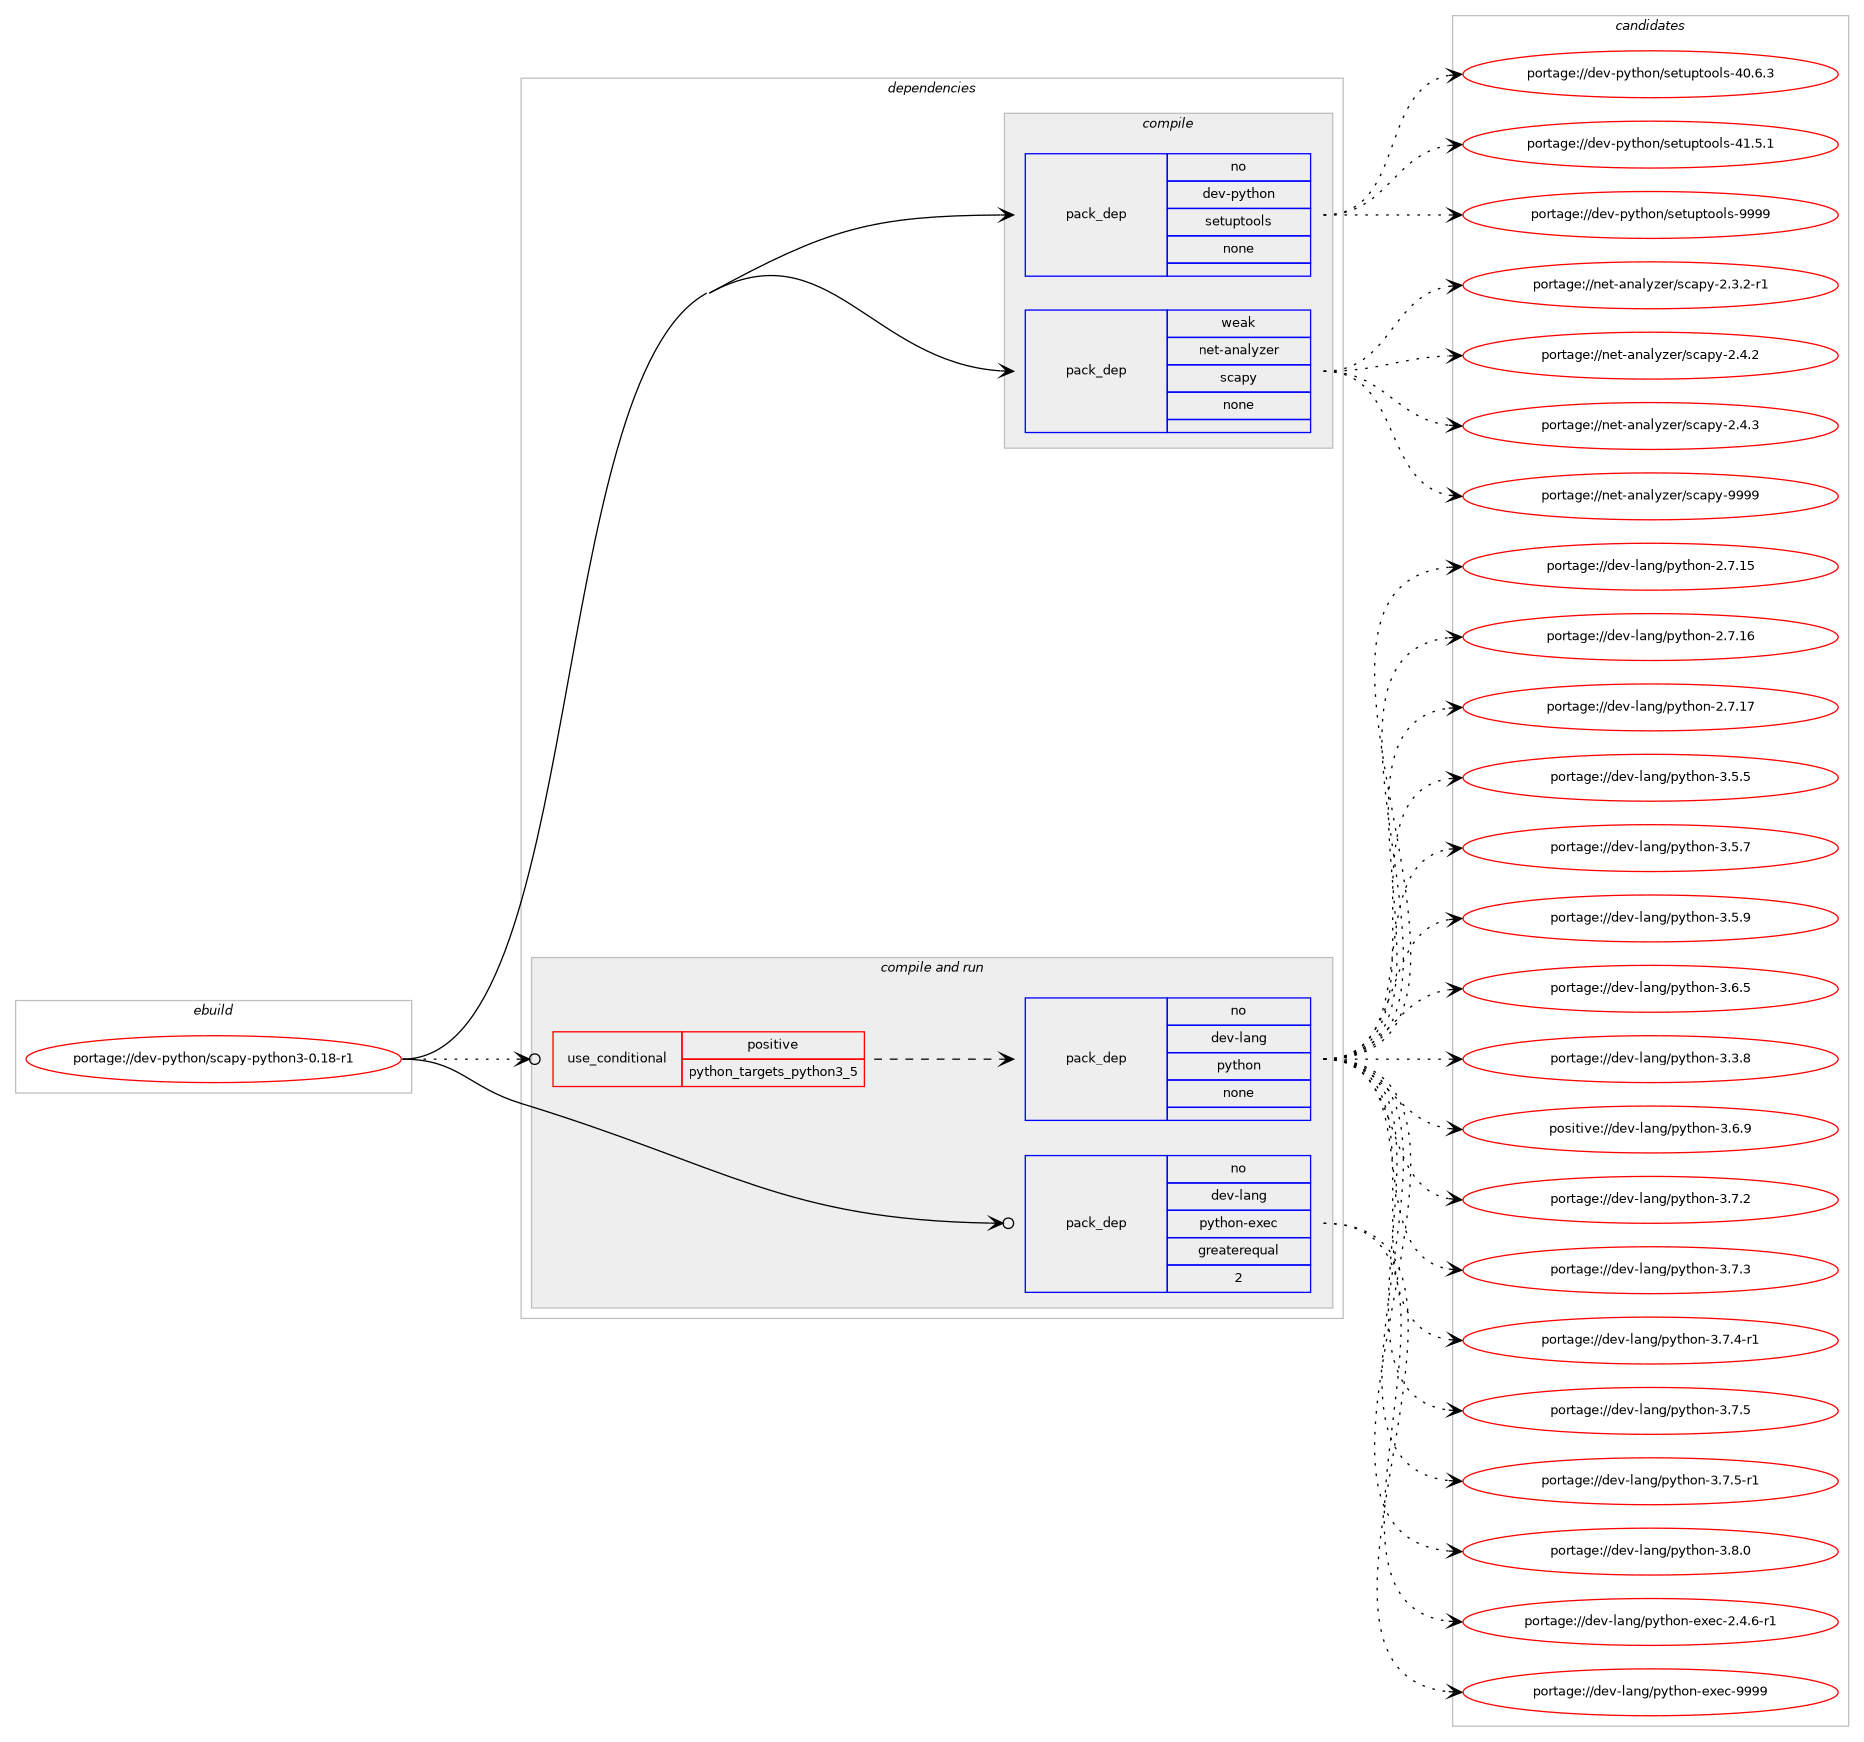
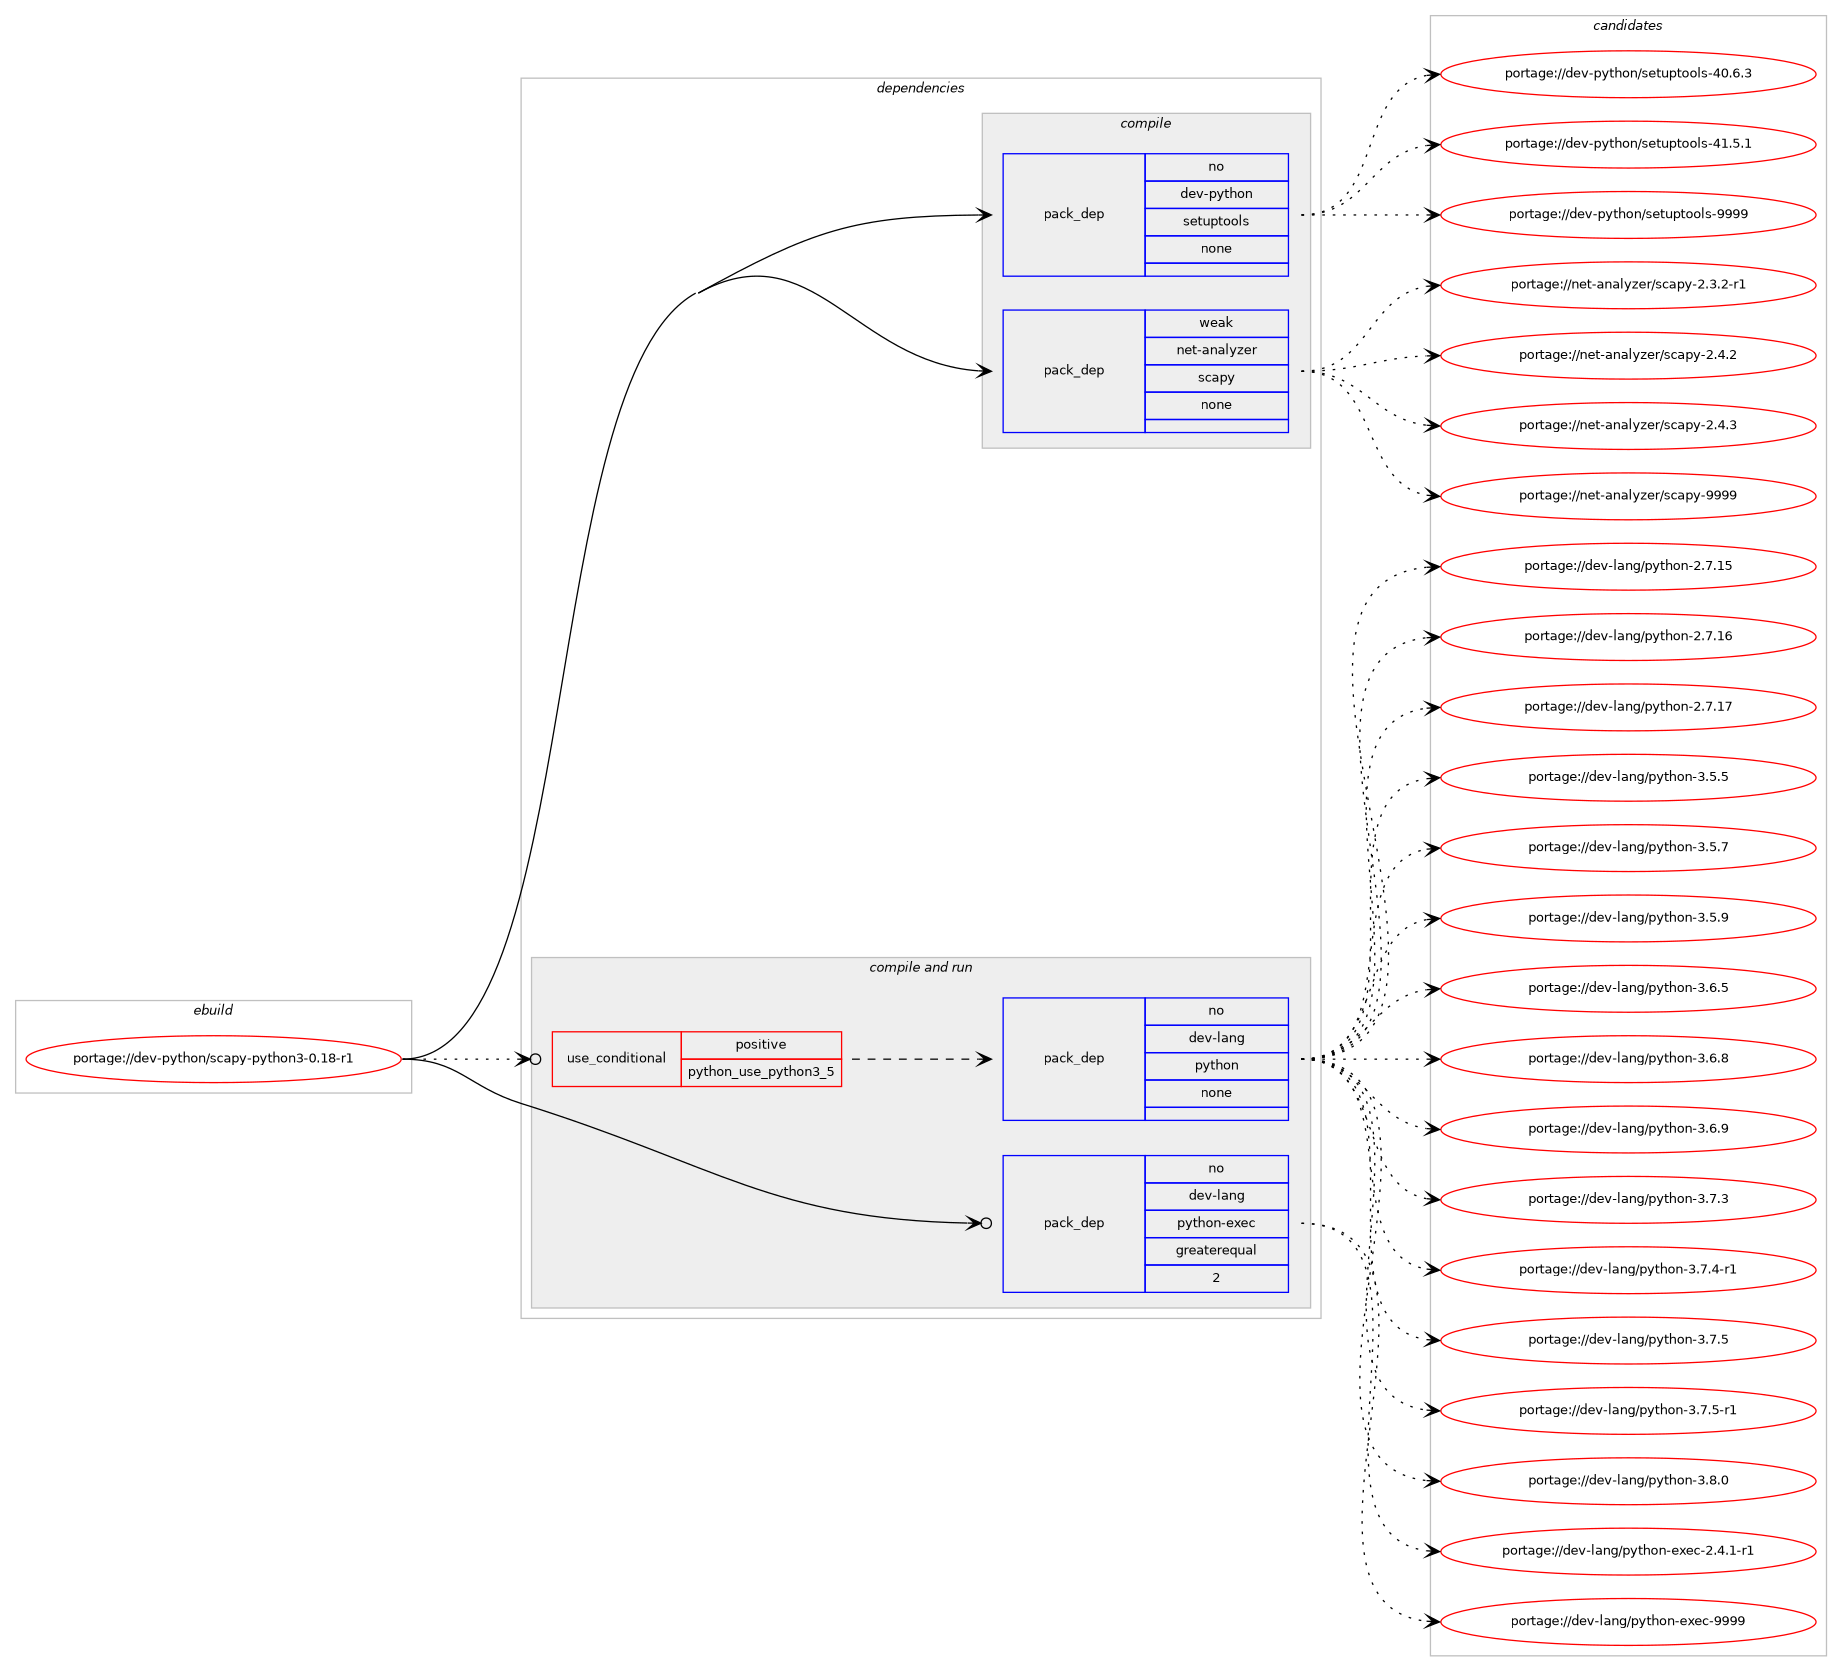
(1651, 1059) -> (1628, 1059)
(773, 1072) -> (761, 1072)
(1651, 1130) -> (1628, 1130)
(1651, 1200) -> none
(1651, 1622) -> (1628, 1552)
